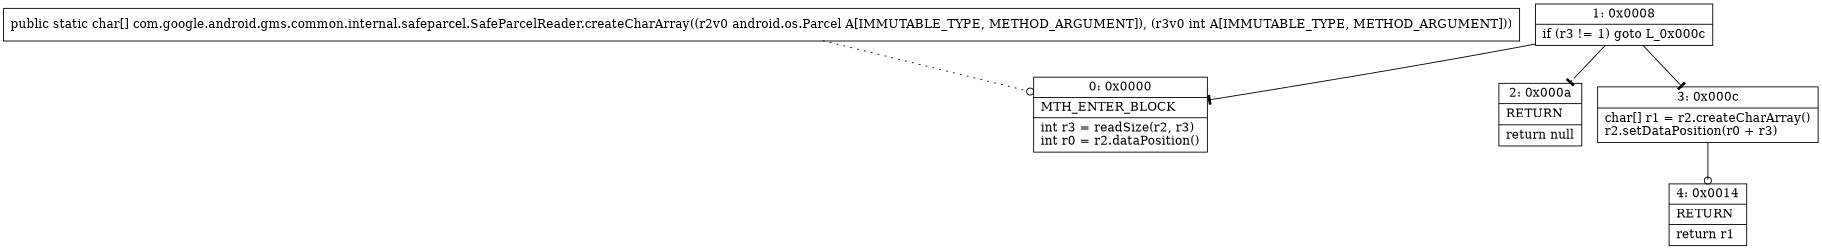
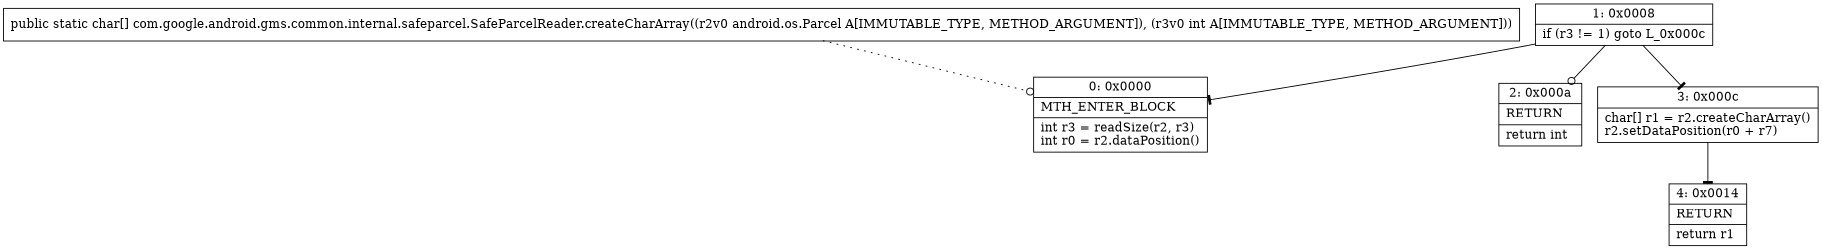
(1590, 62) -> (1590, 62)
(1691, 131) -> (1691, 131)
(1540, 135) -> (1537, 135)
(1708, 161) -> (1708, 161)
